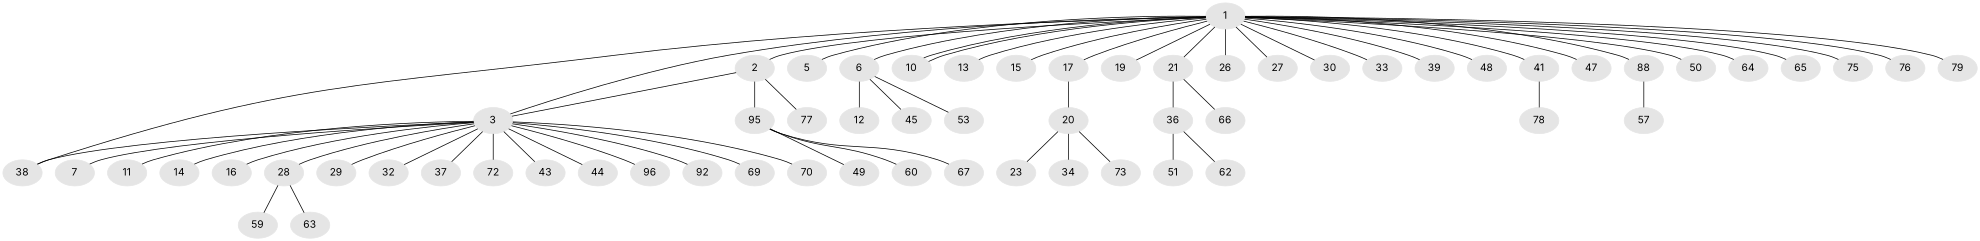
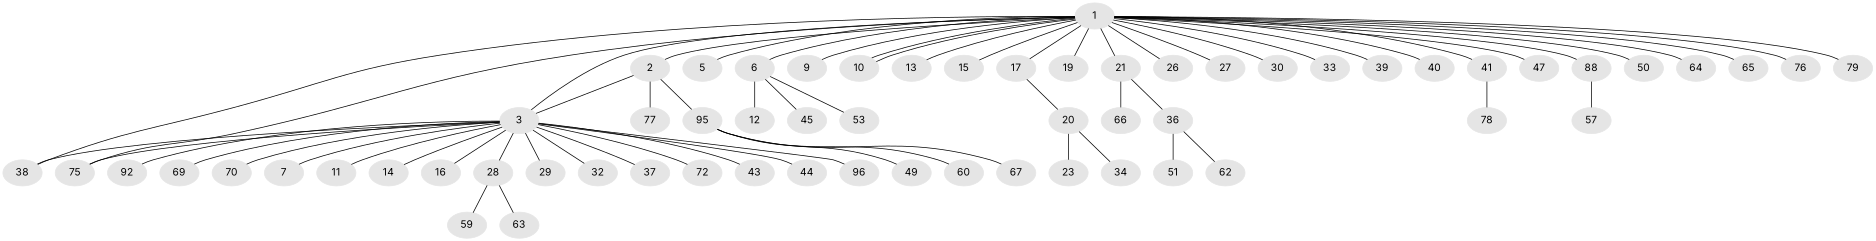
none -> (807, 68)
(1487, 68) -> (1435, 68)
none -> (294, 135)
(1121, 173) -> none
